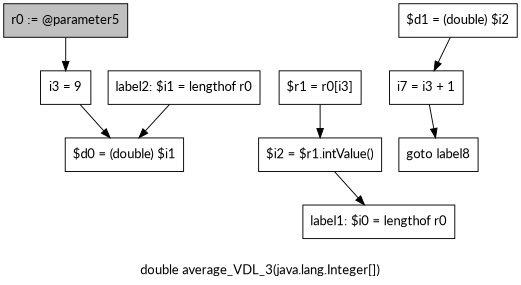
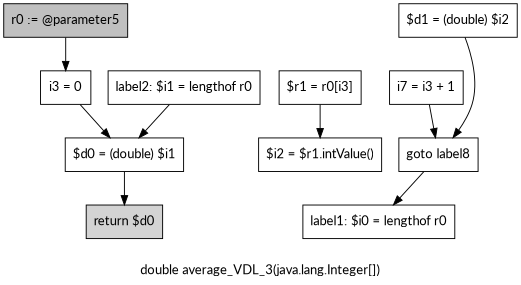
(444, 50) -> (475, 85)
(66, 88) -> (66, 88)
(346, 185) -> (412, 185)
none -> (124, 222)
